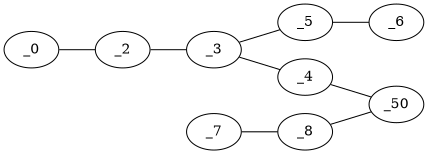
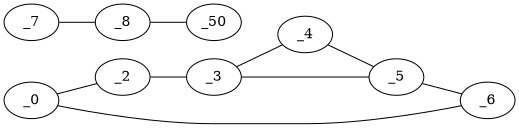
(351, 91) -> (351, 56)
none -> (260, 124)
